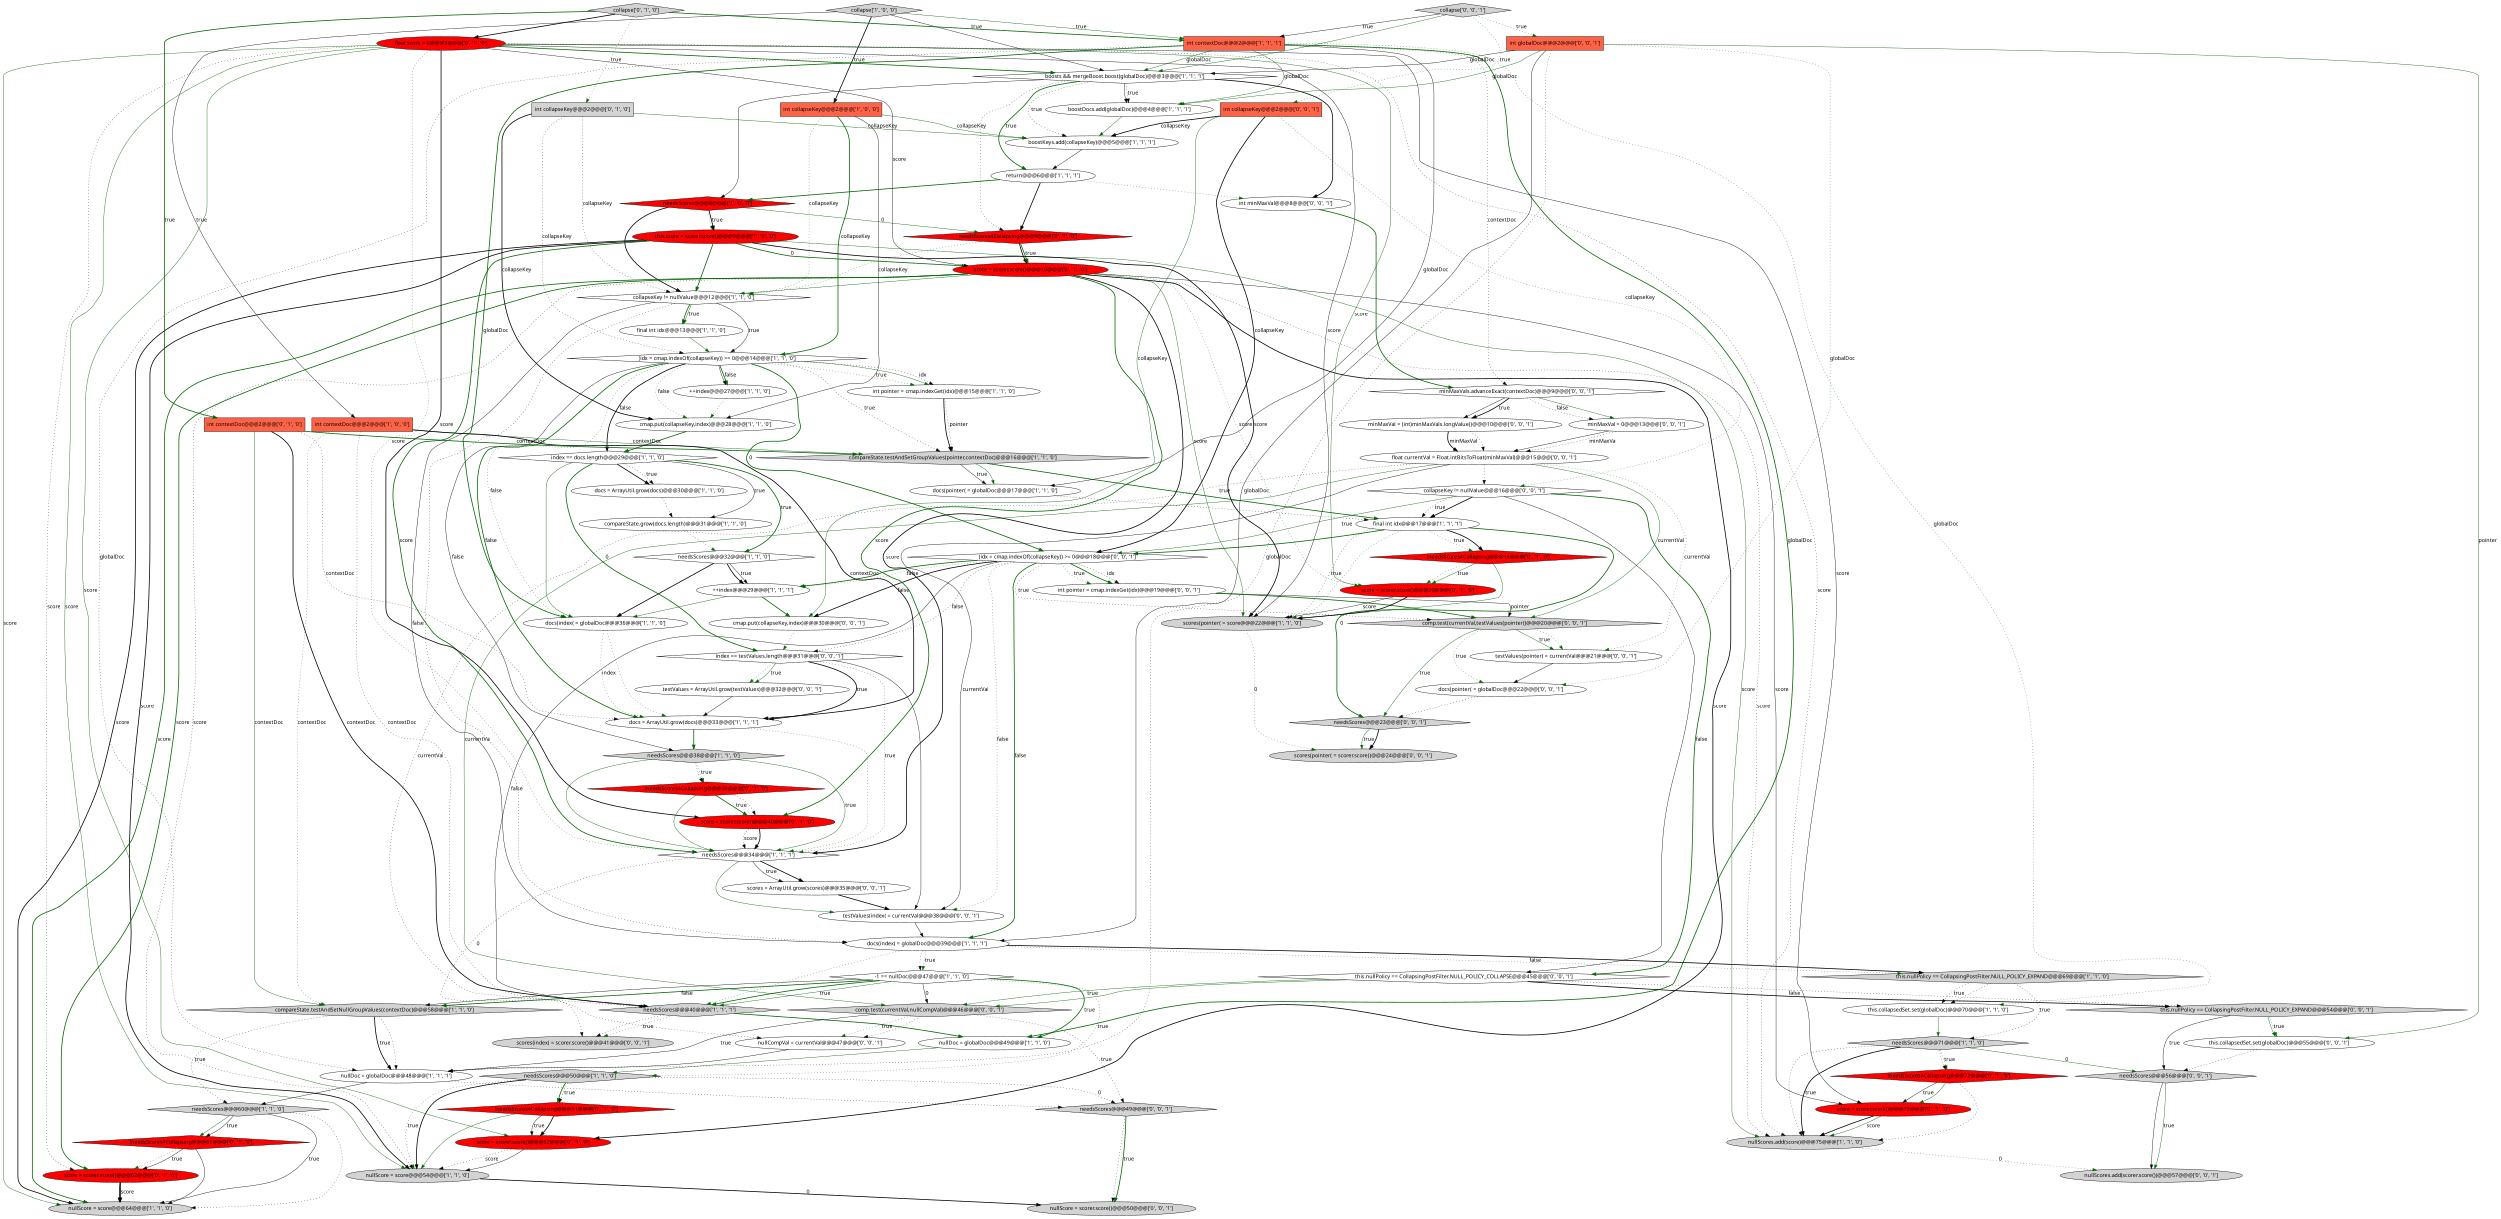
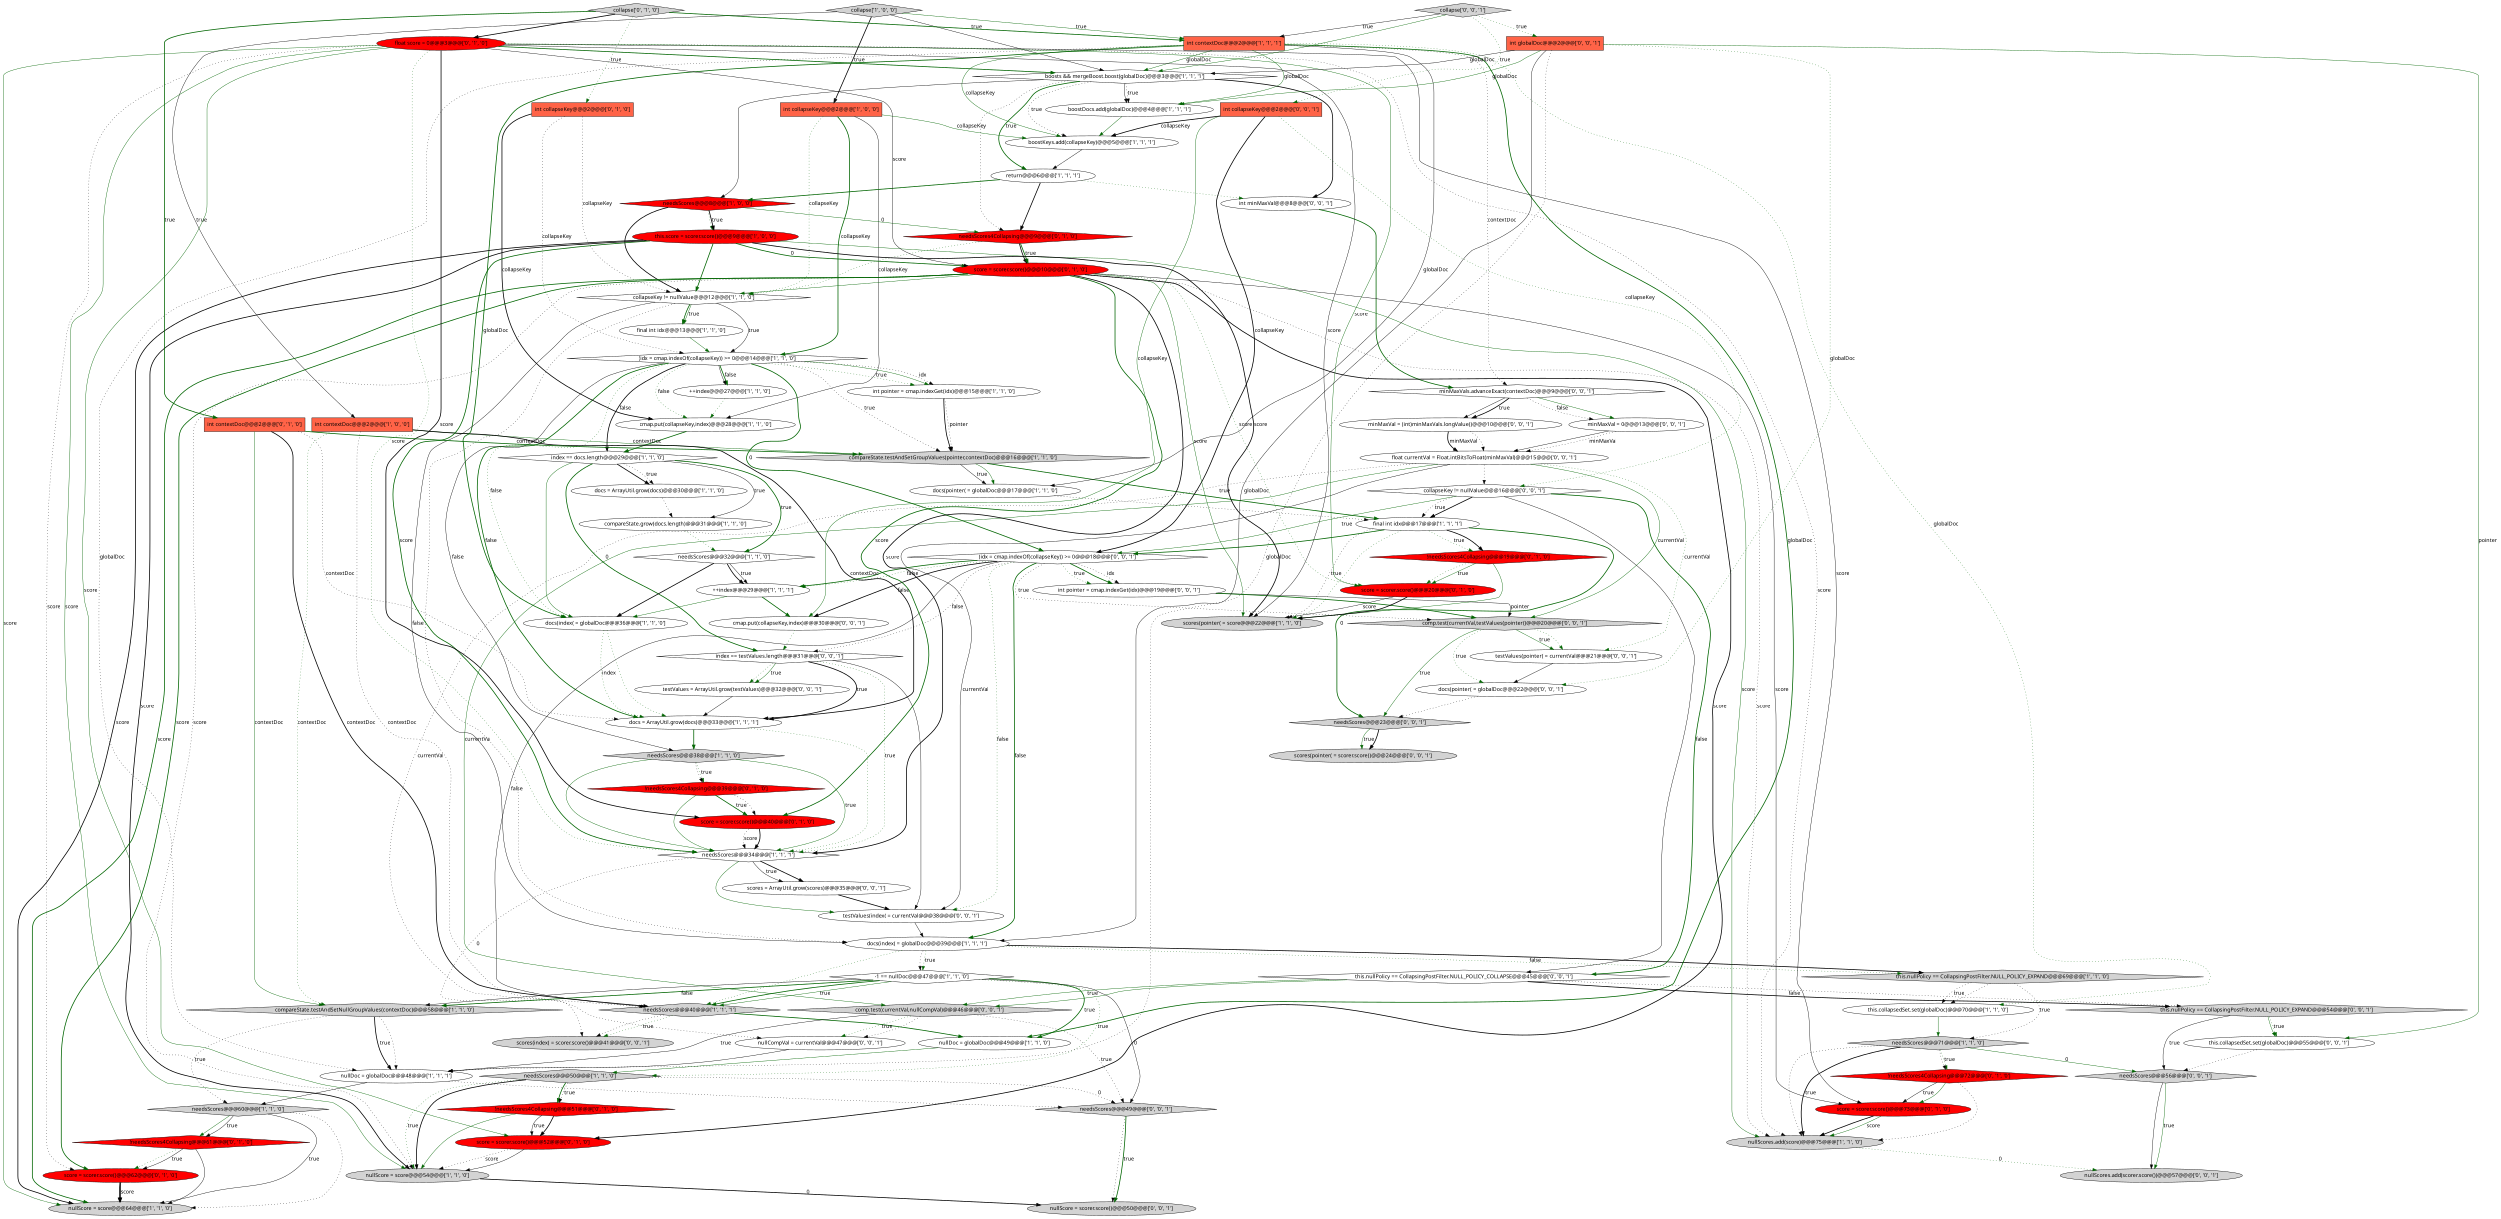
(583, 110) -> (583, 110)
(828, 126) -> (994, 61)
(1254, 709) -> none
(924, 992) -> (1101, 993)
